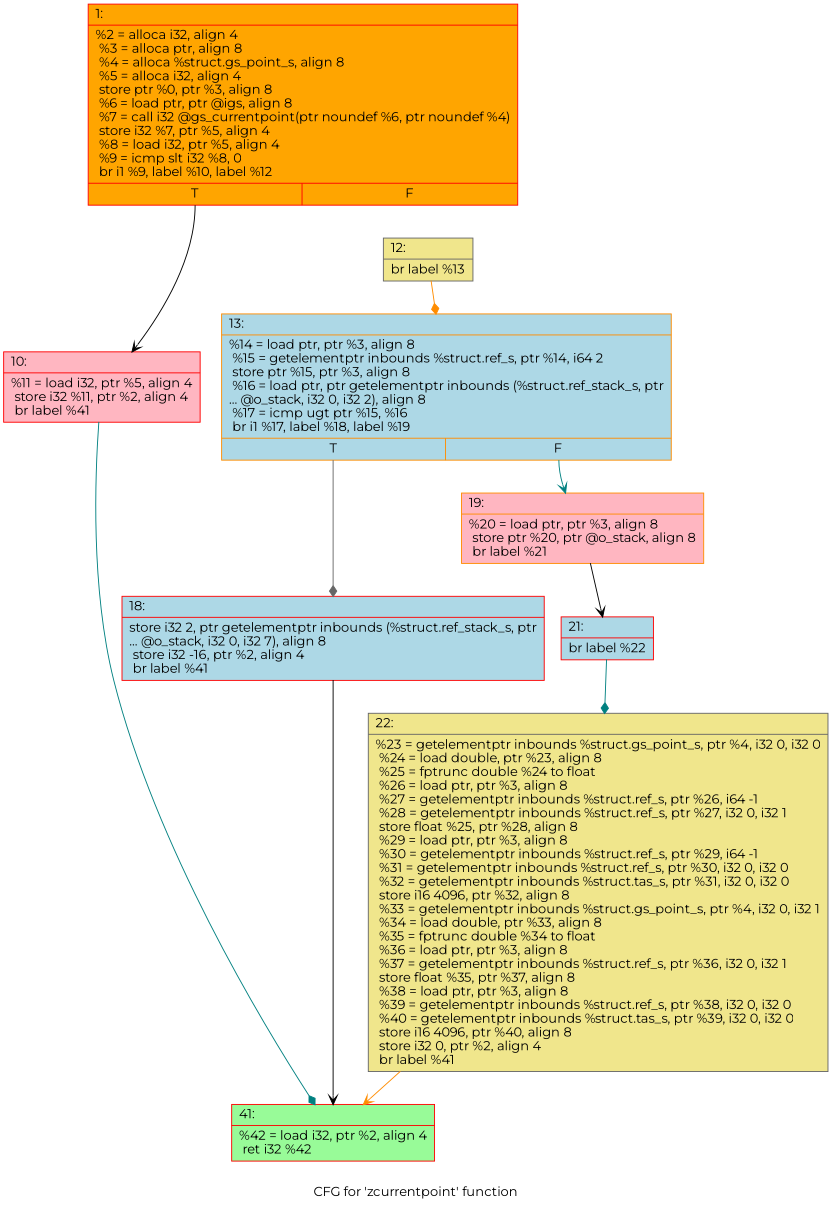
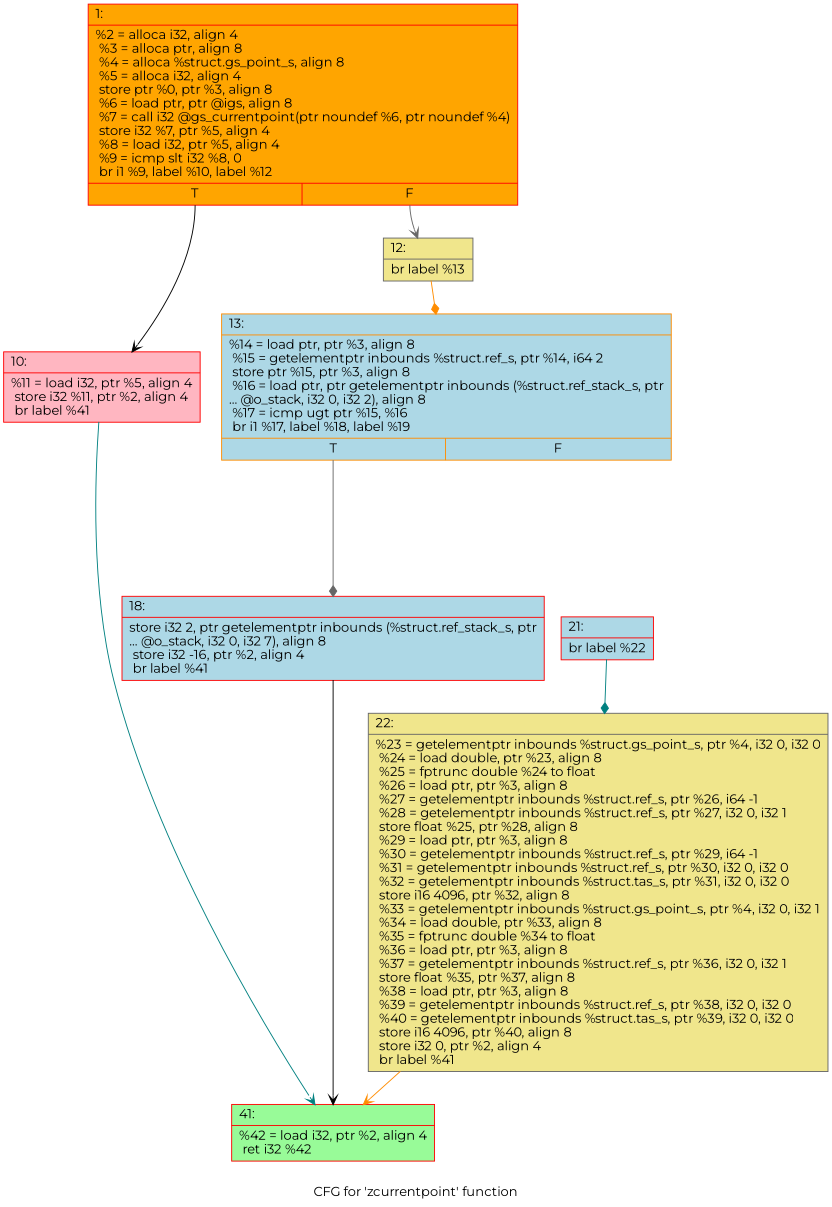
none -> (411, 218)
(583, 528) -> none
(144, 776) -> (144, 776)
